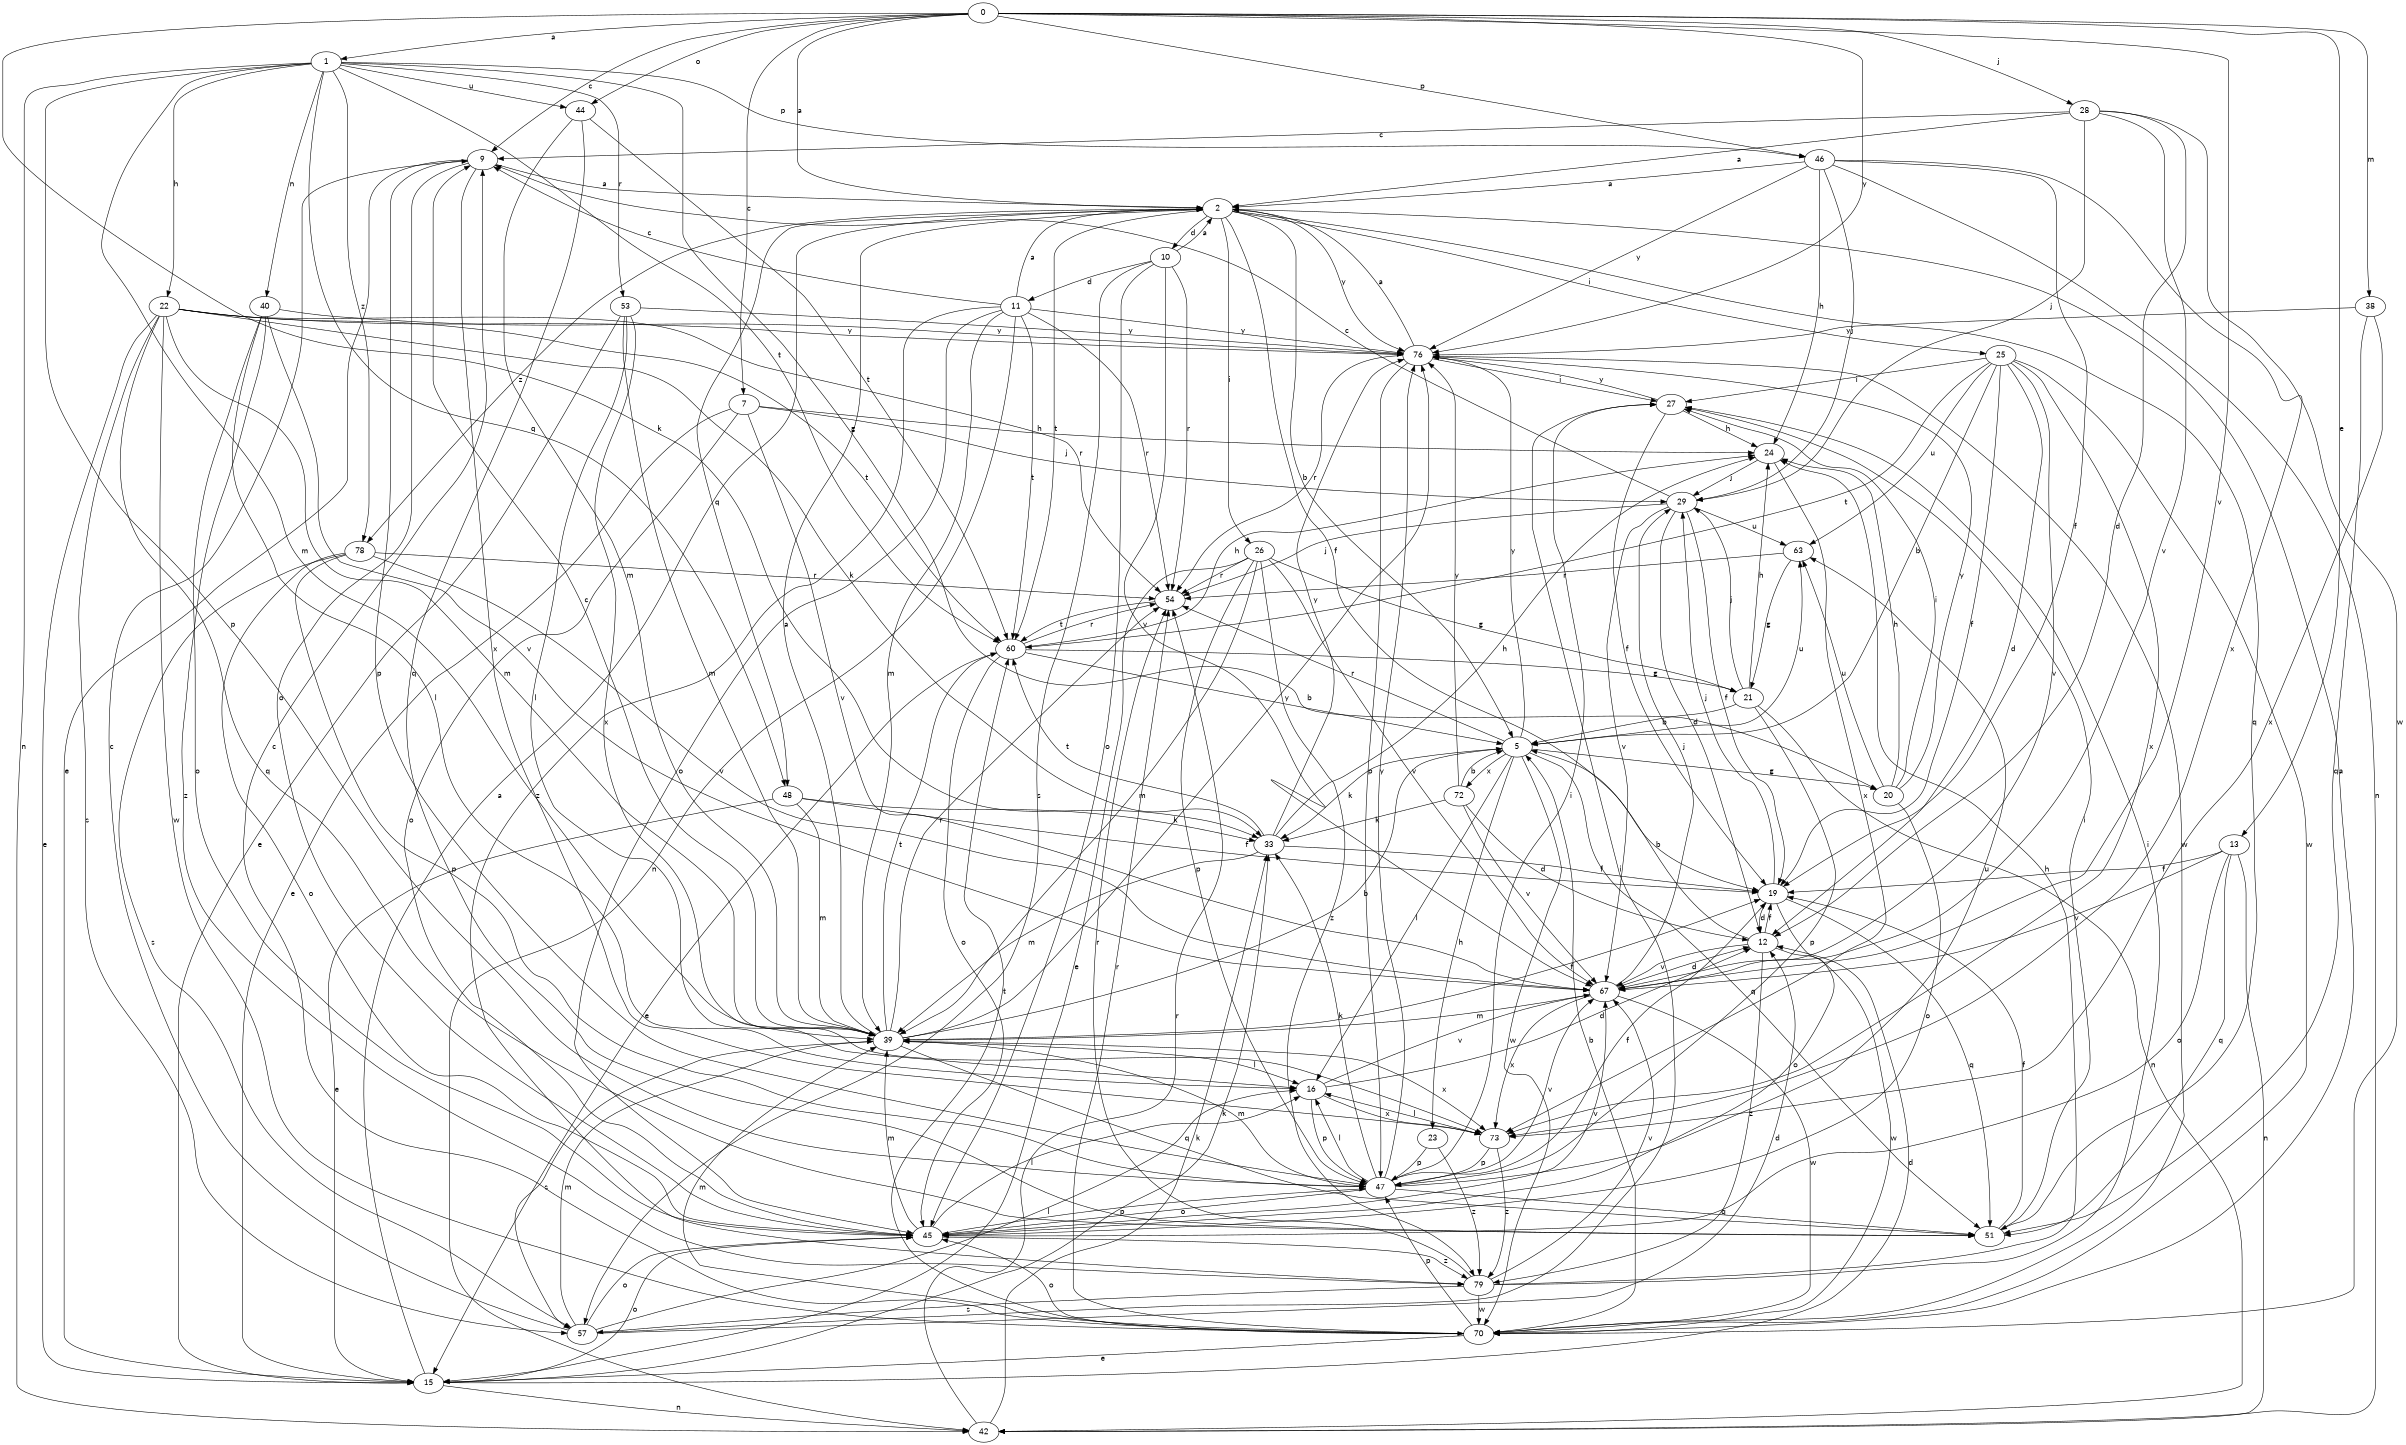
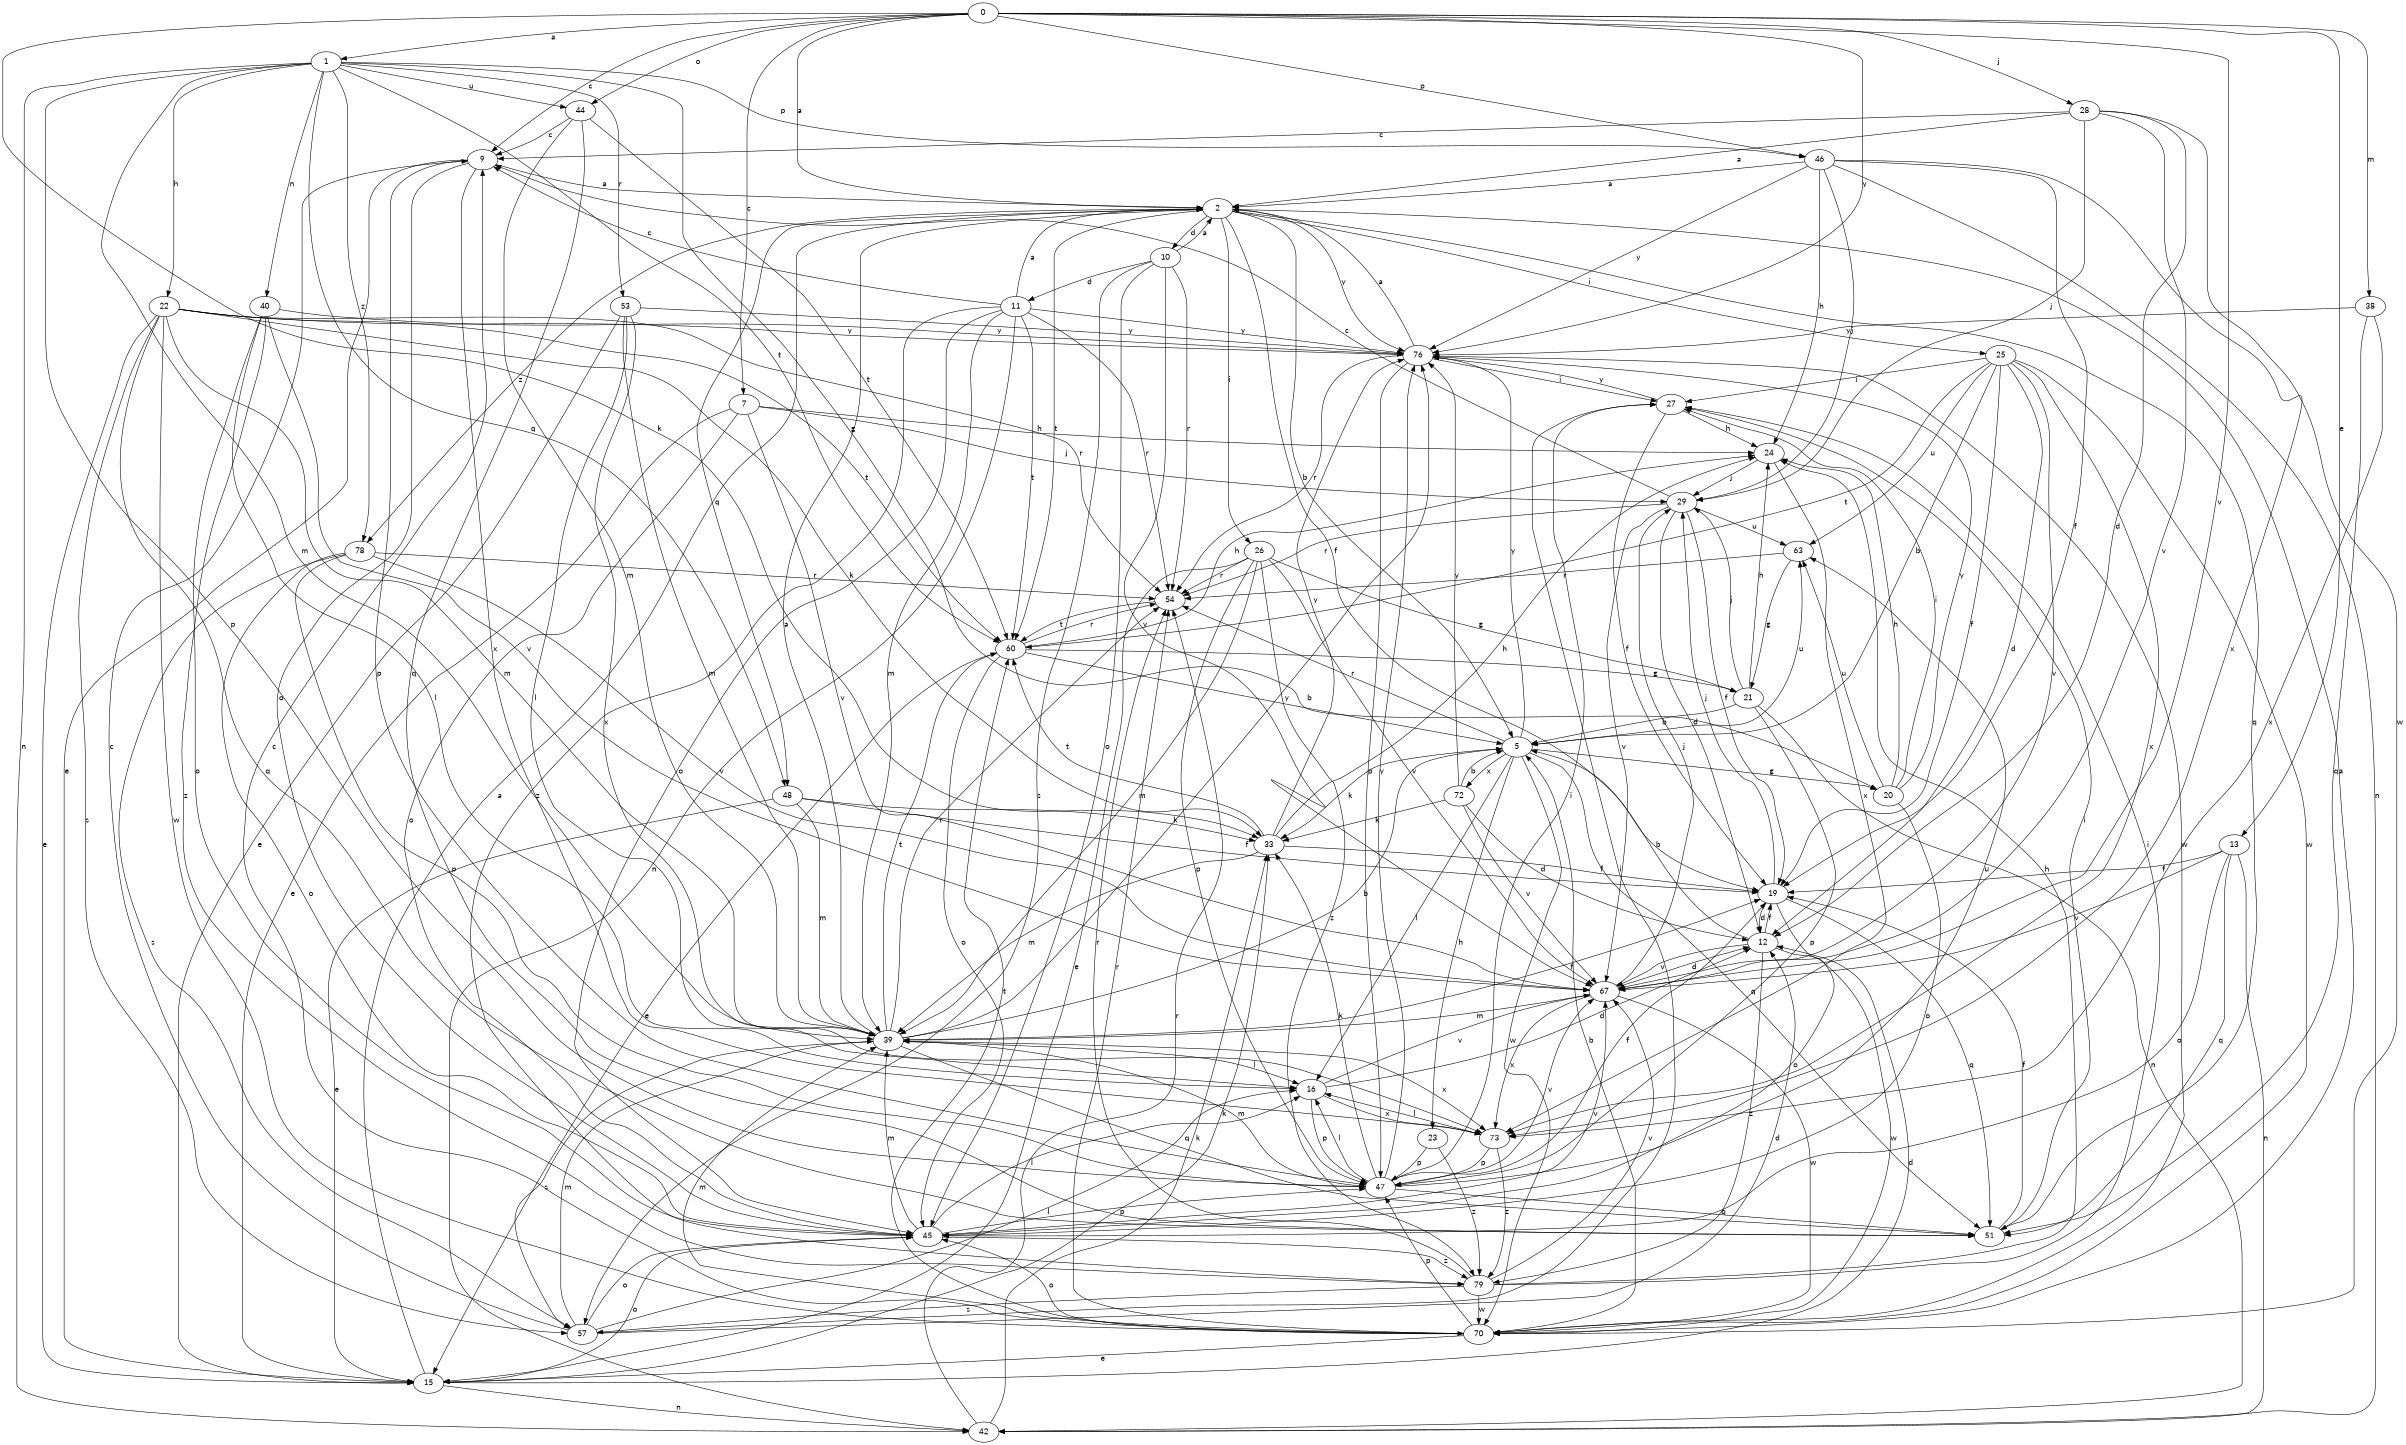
(1326, 551) -> (1326, 551)
(599, 645) -> (537, 138)
(1167, 1211) -> none
